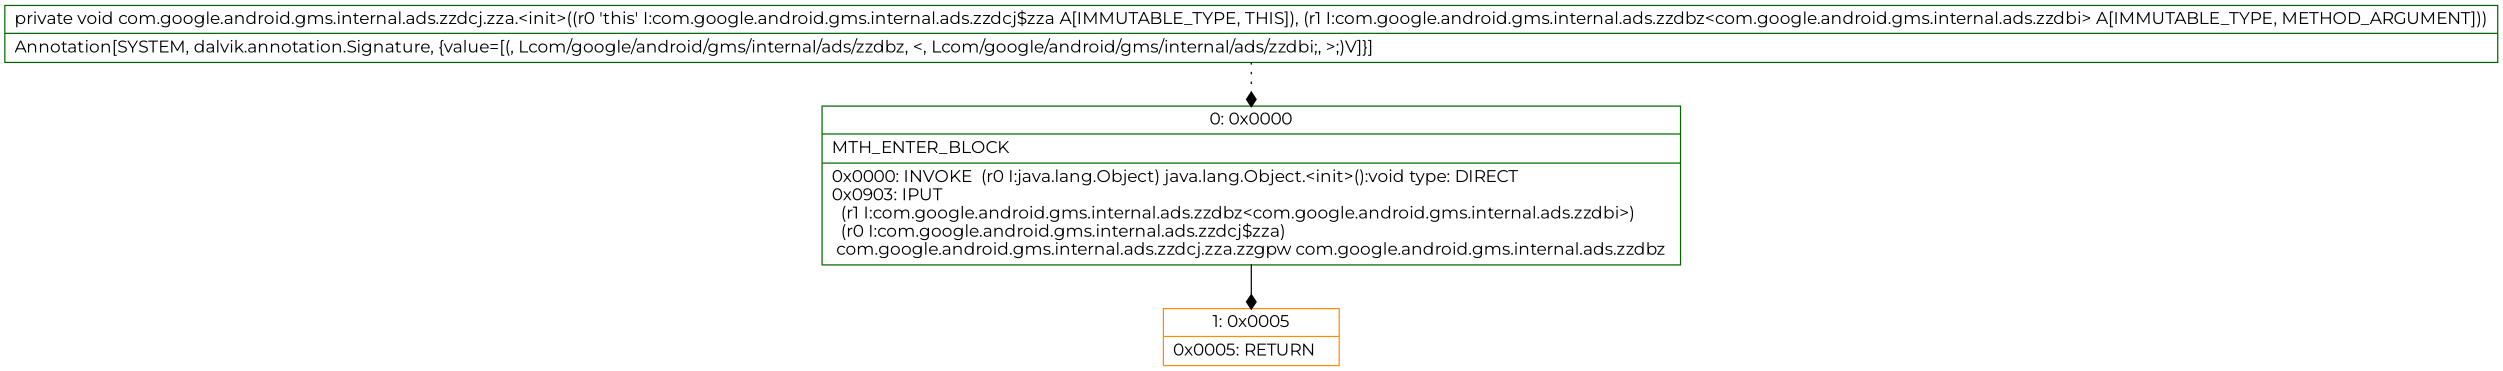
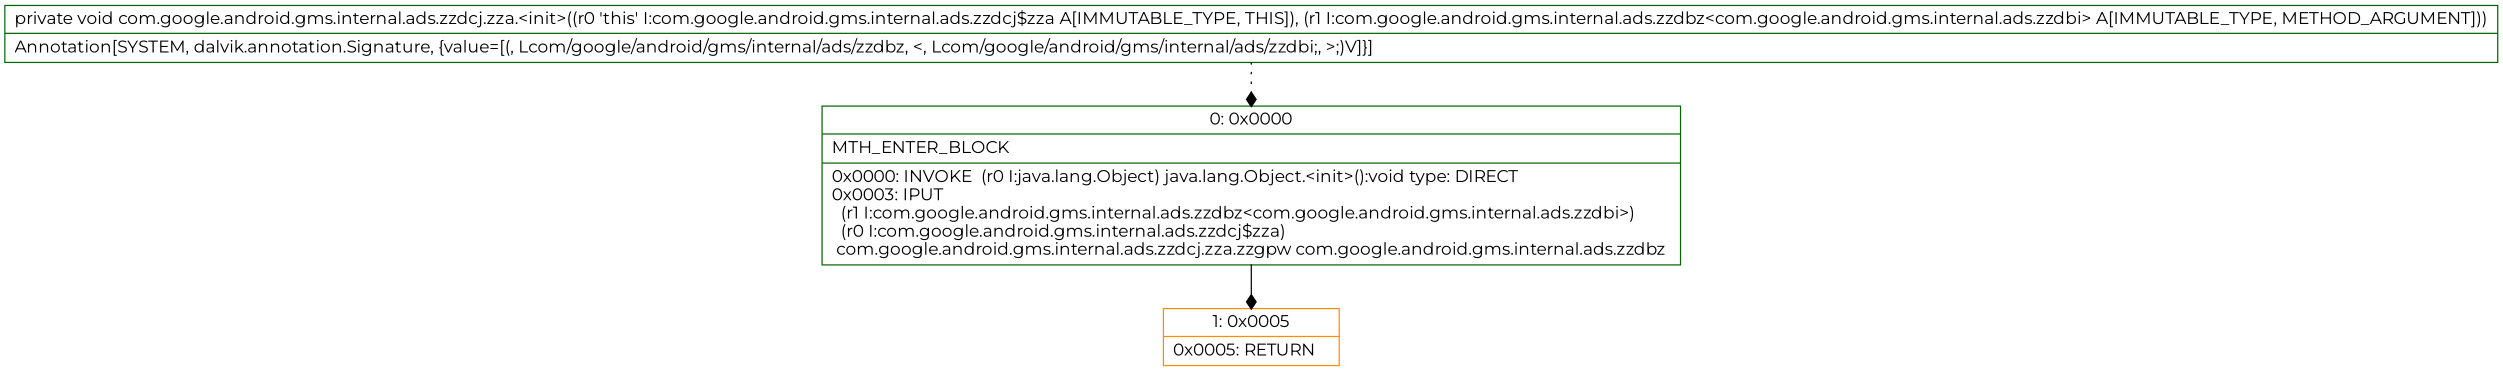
(892, 195) -> (892, 195)
